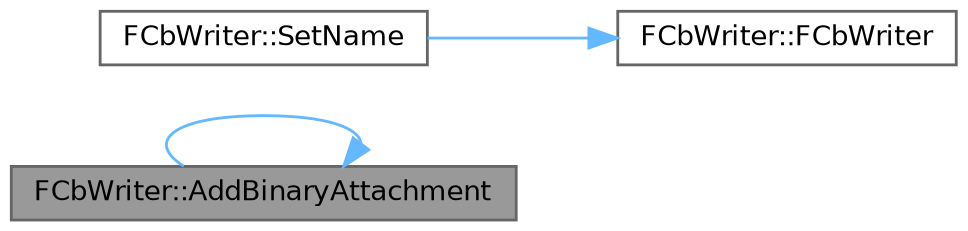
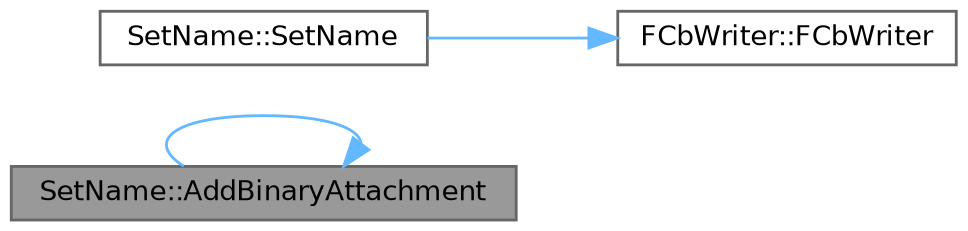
(264, 38) -> (264, 38)
(264, 193) -> (264, 193)
